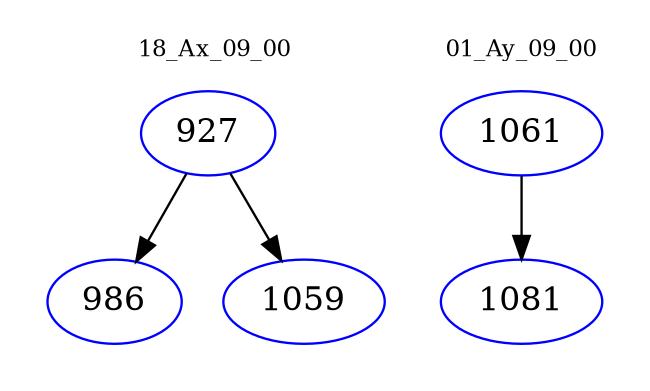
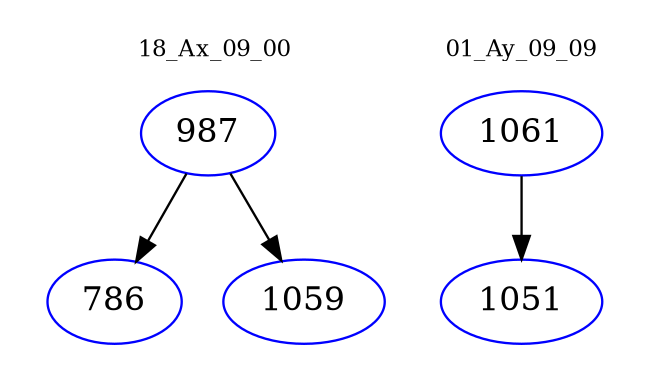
(522, 50) -> (522, 50)
(208, 133) -> (208, 133)
(115, 302) -> (115, 302)
(522, 302) -> (522, 302)
